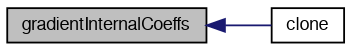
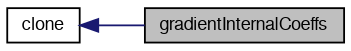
(248, 25) -> (122, 25)
